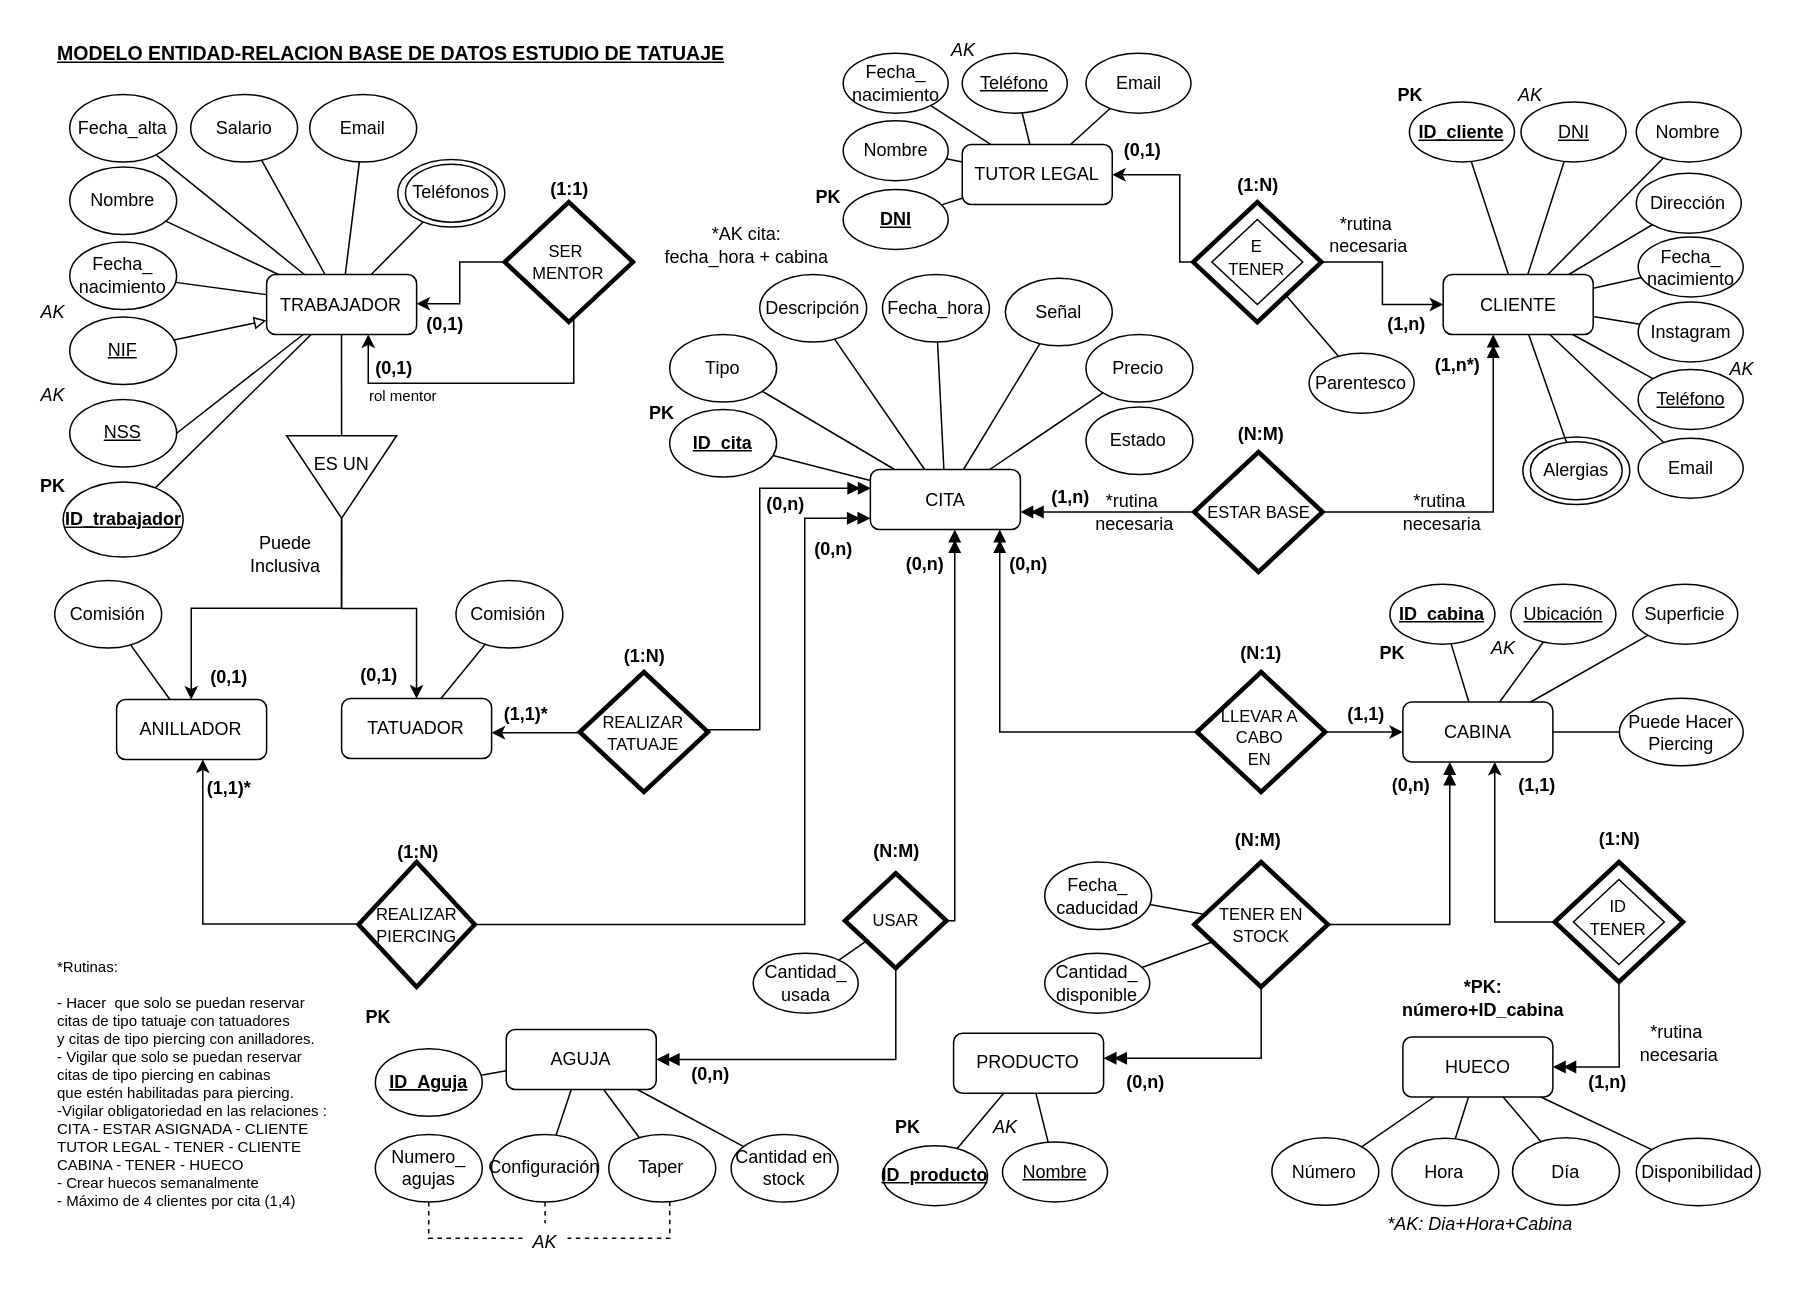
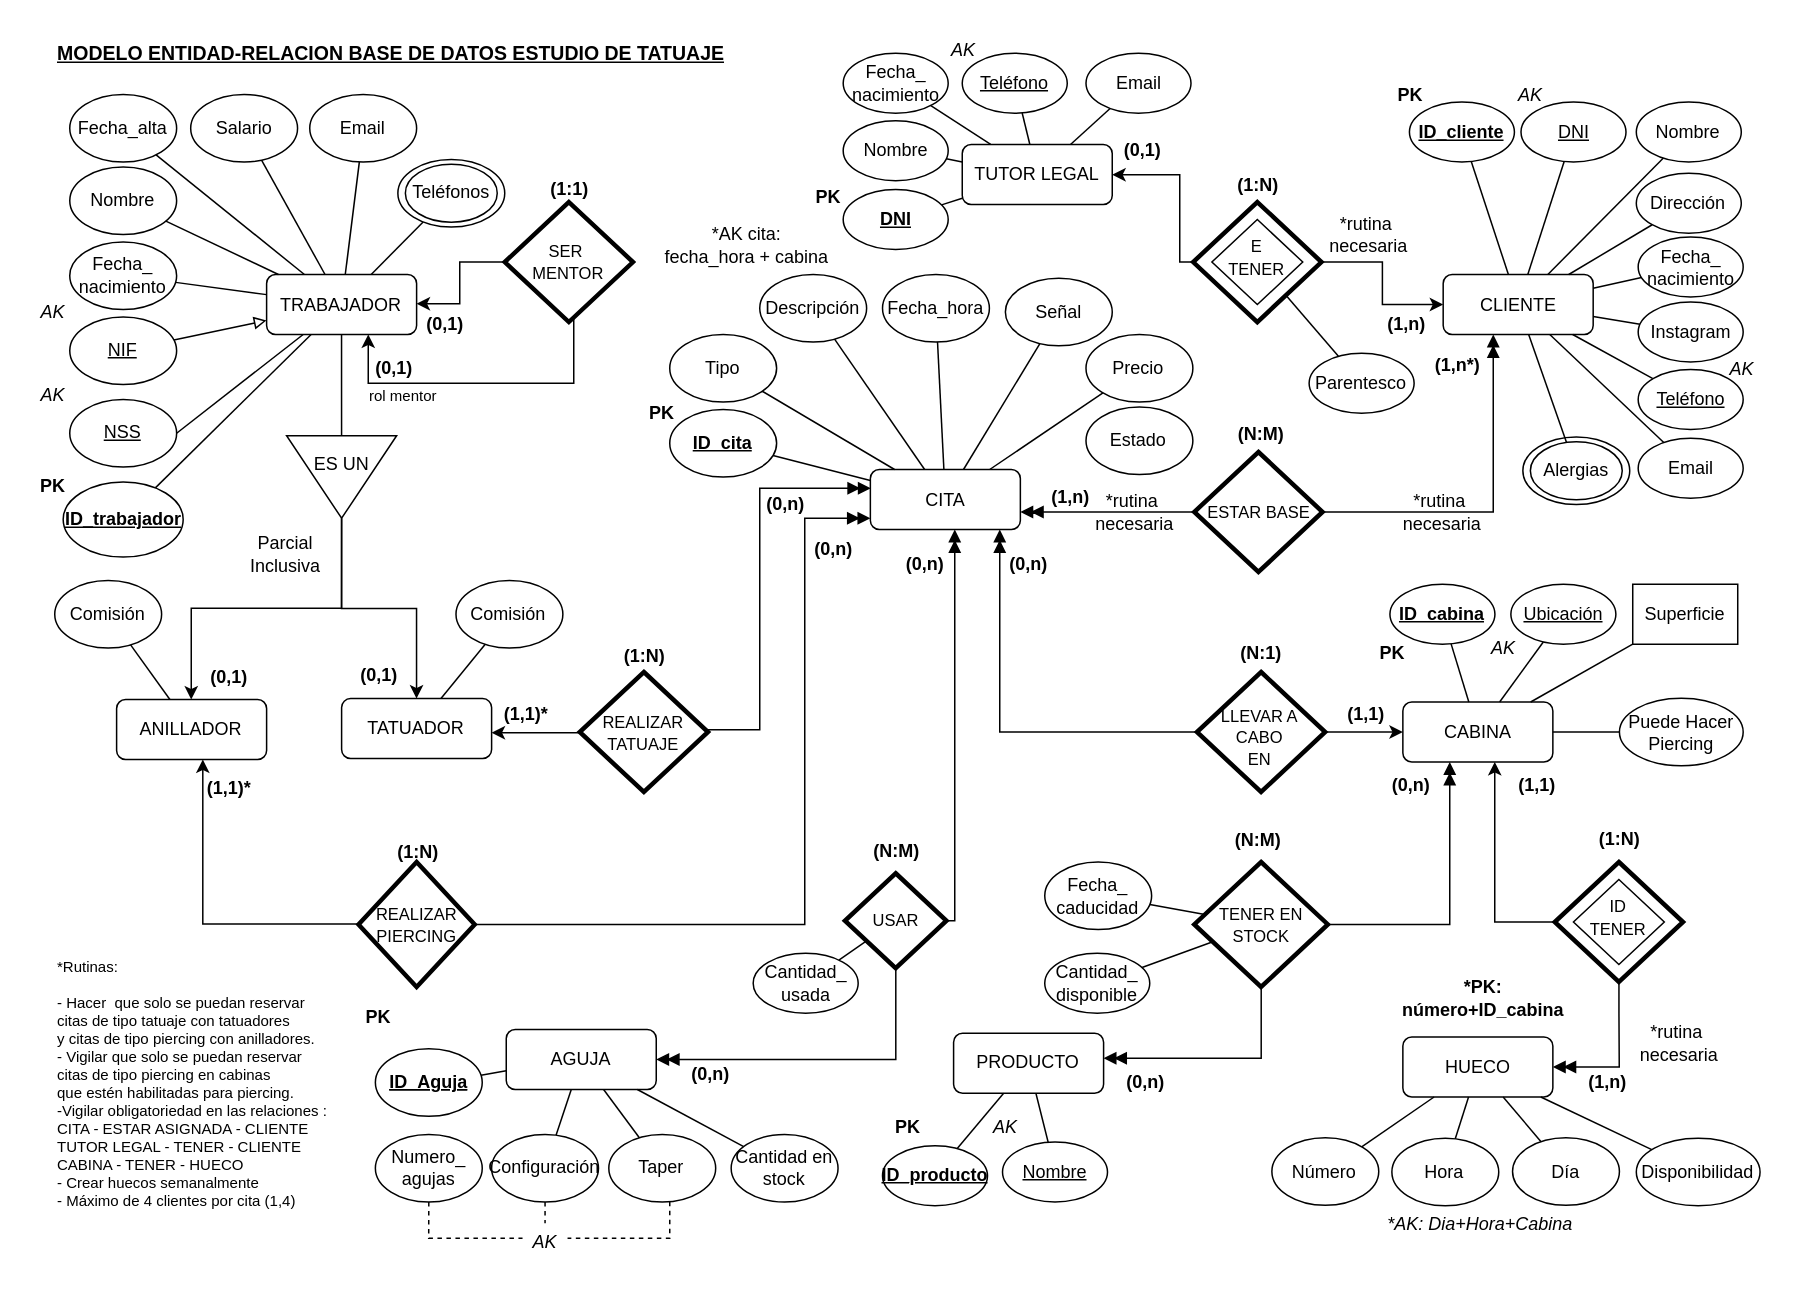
(286, 554) -> (286, 554)
(1685, 614) -> (1685, 614)
